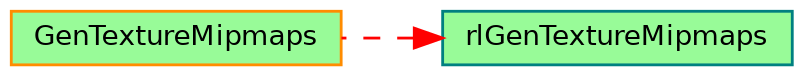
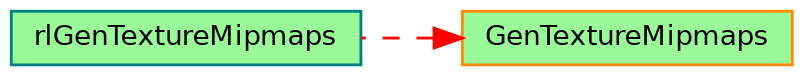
(378, 38) -> (397, 38)
